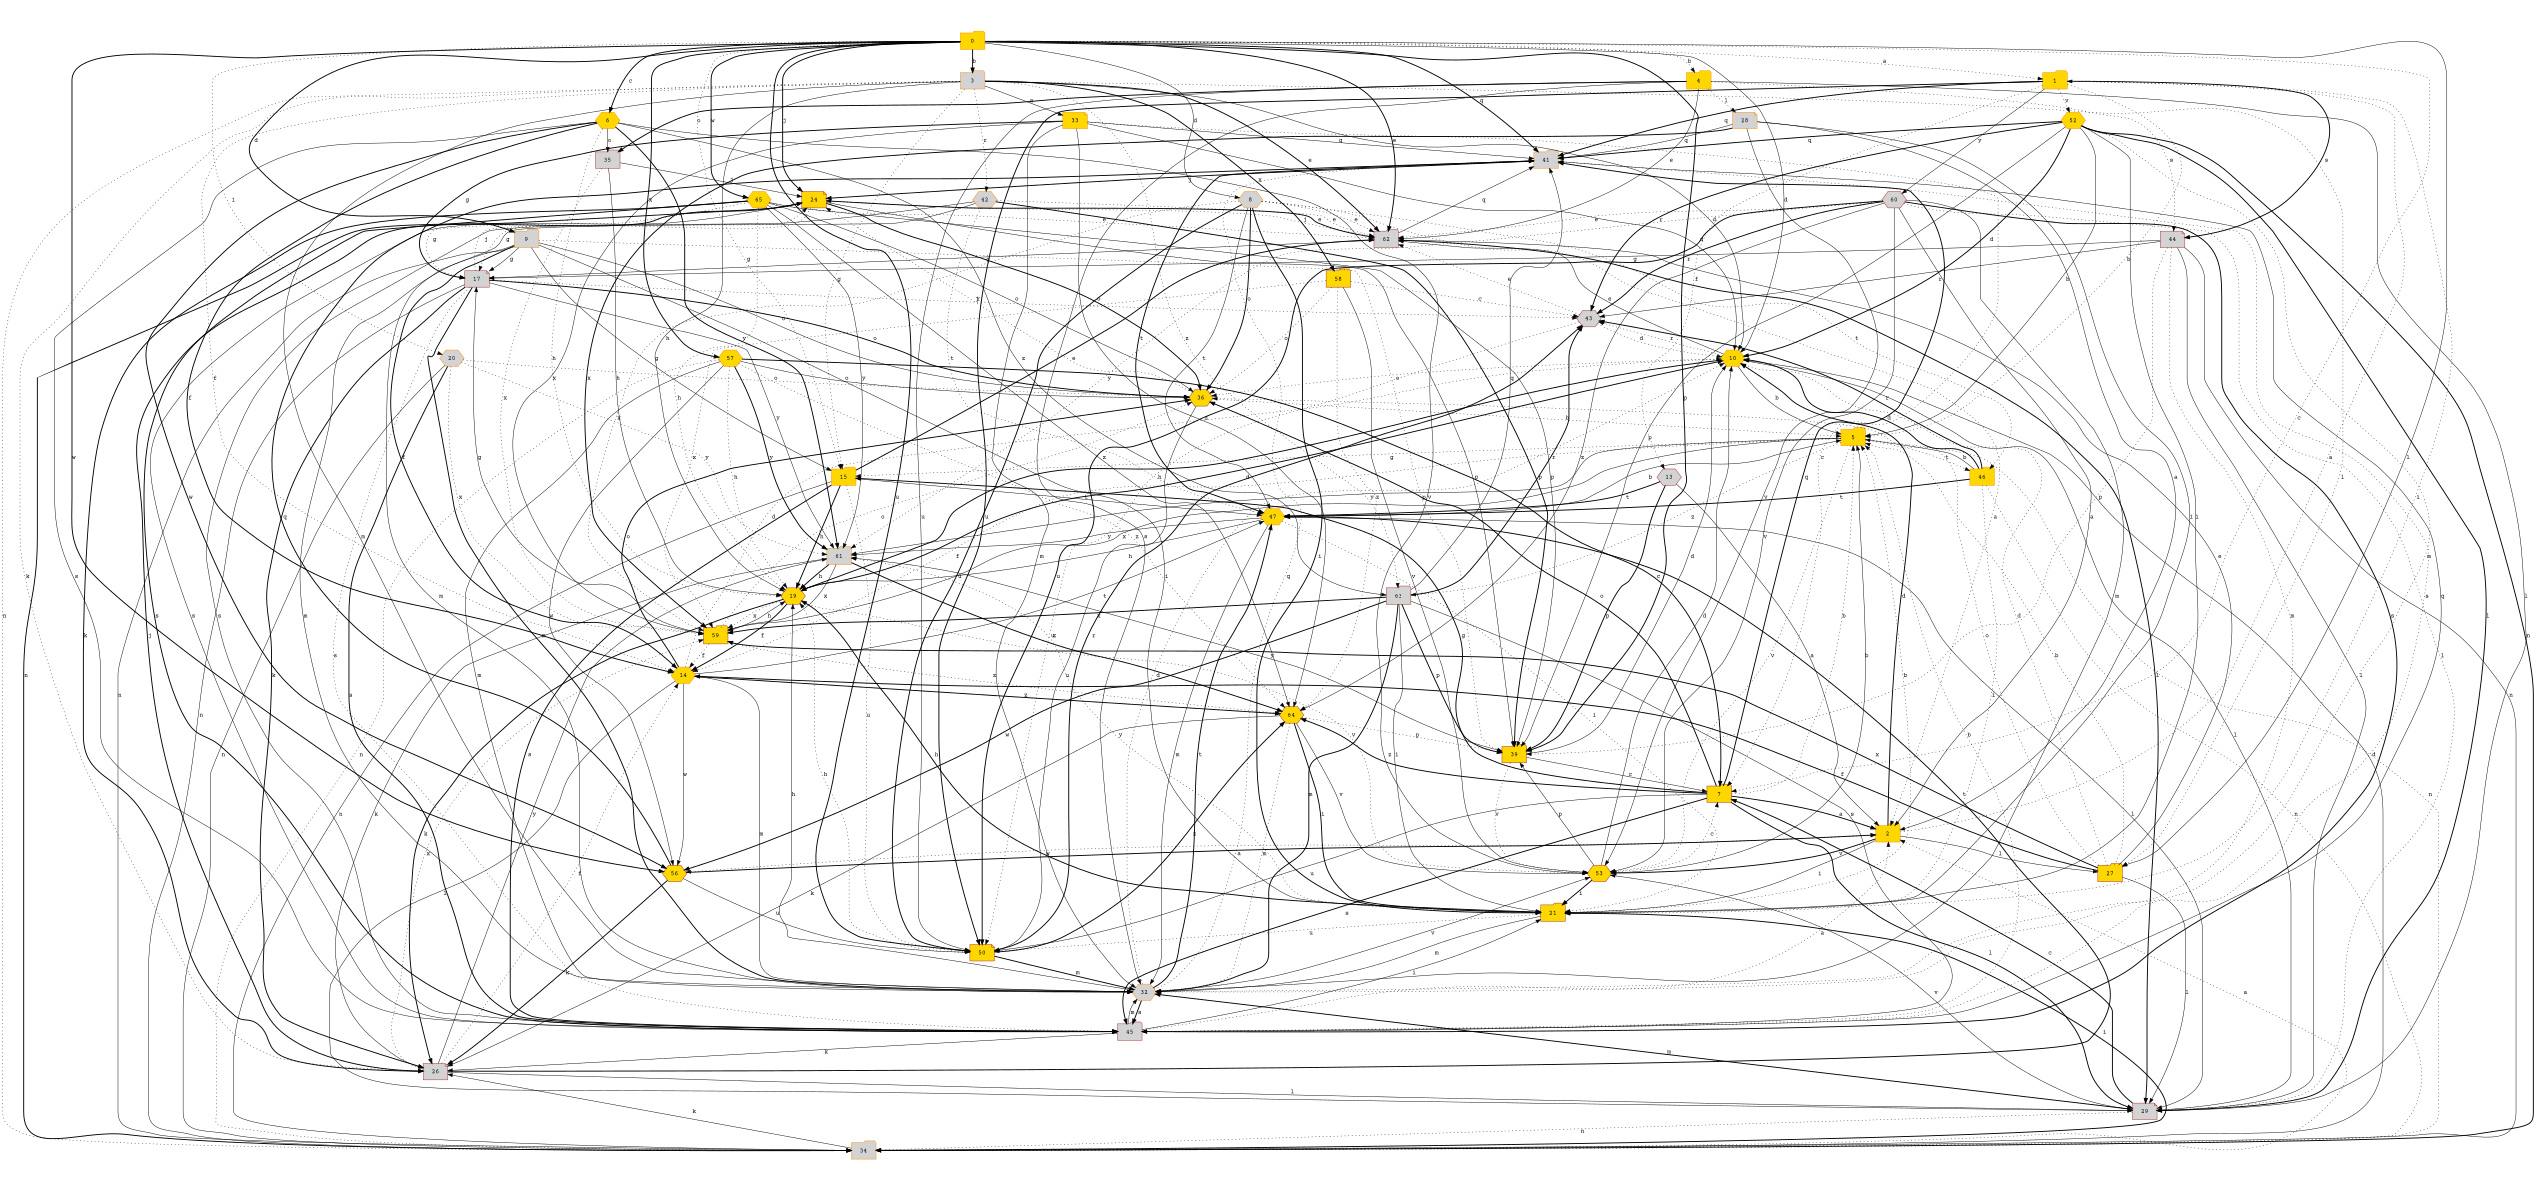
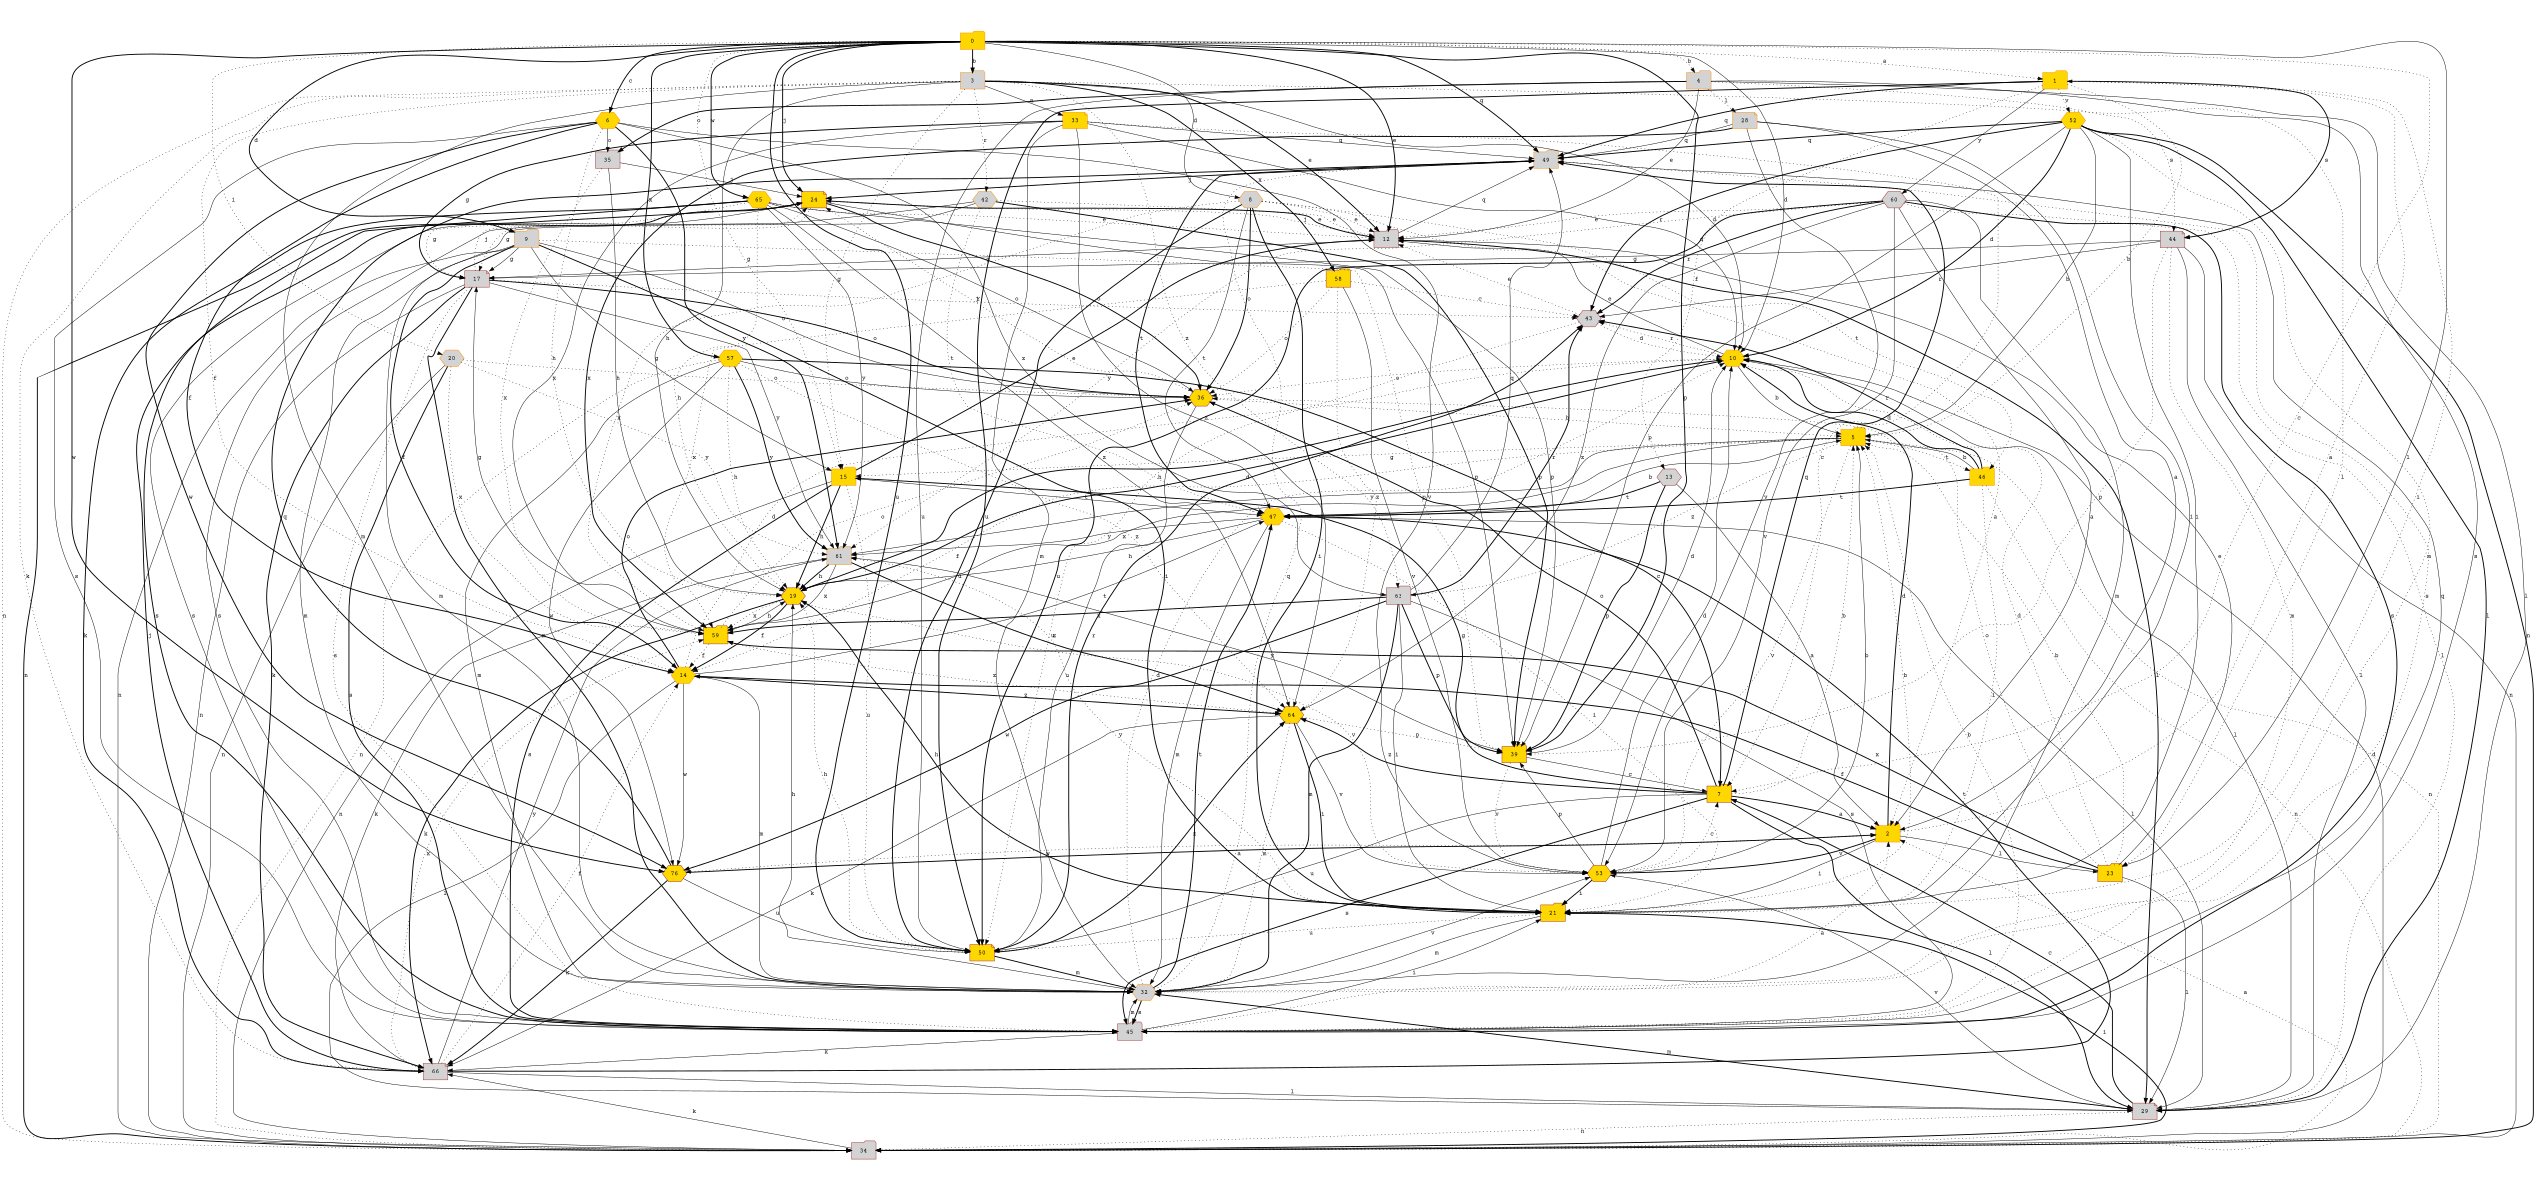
(1699, 81) -> (1699, 81)
(1546, 160) -> (1546, 160)
(1386, 239) -> (1386, 239)
(1066, 331) -> (2399, 783)
(1163, 557) -> (1163, 557)
(675, 874) -> (675, 874)
(2110, 874) -> (2110, 874)
(436, 1072) -> (436, 1072)
(864, 1151) -> (864, 1151)
